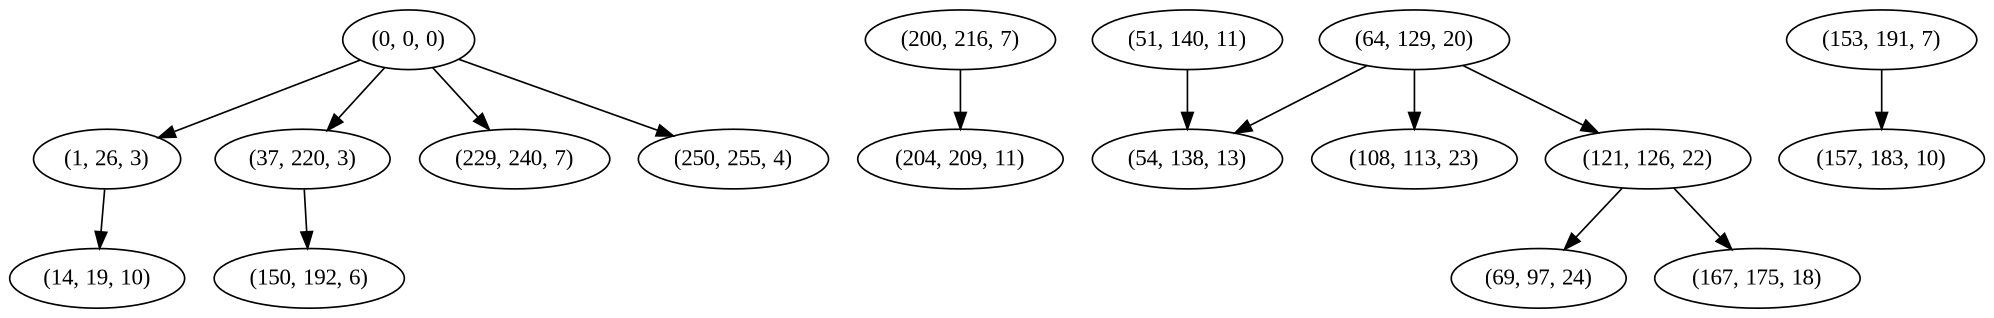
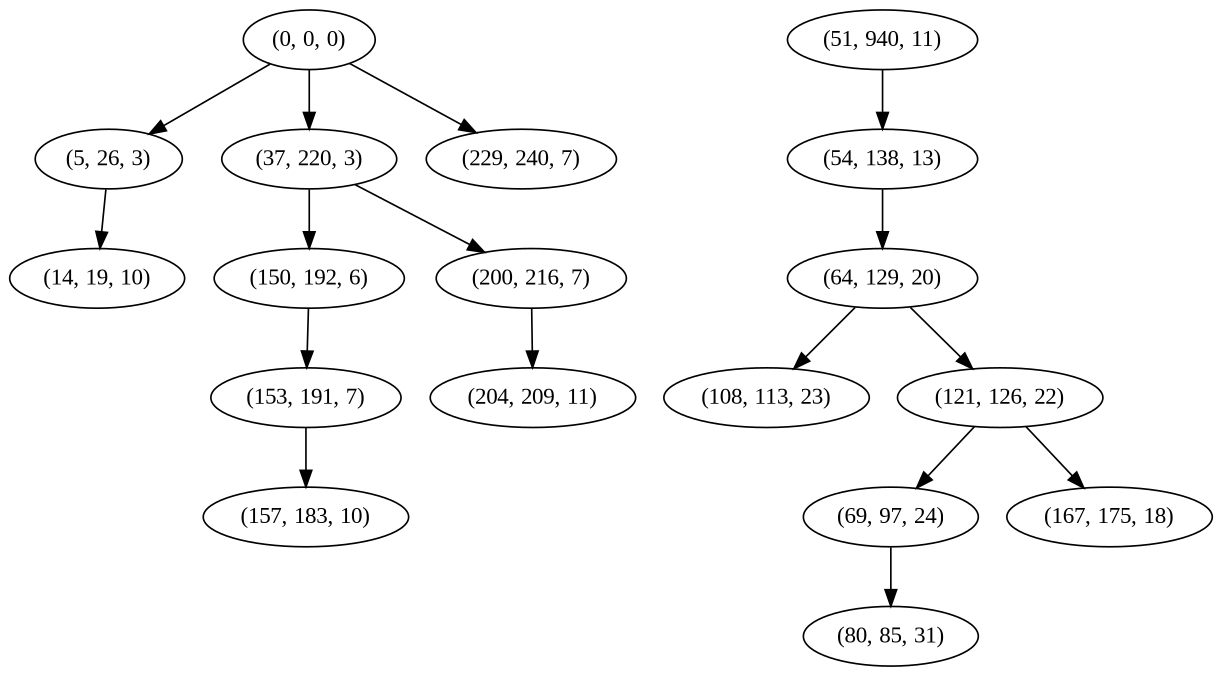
(1187, 40) -> (883, 40)
(1309, 96) -> (883, 211)
(107, 159) -> (109, 159)
(733, 159) -> none
none -> (412, 215)
none -> (308, 330)
none -> (891, 636)
